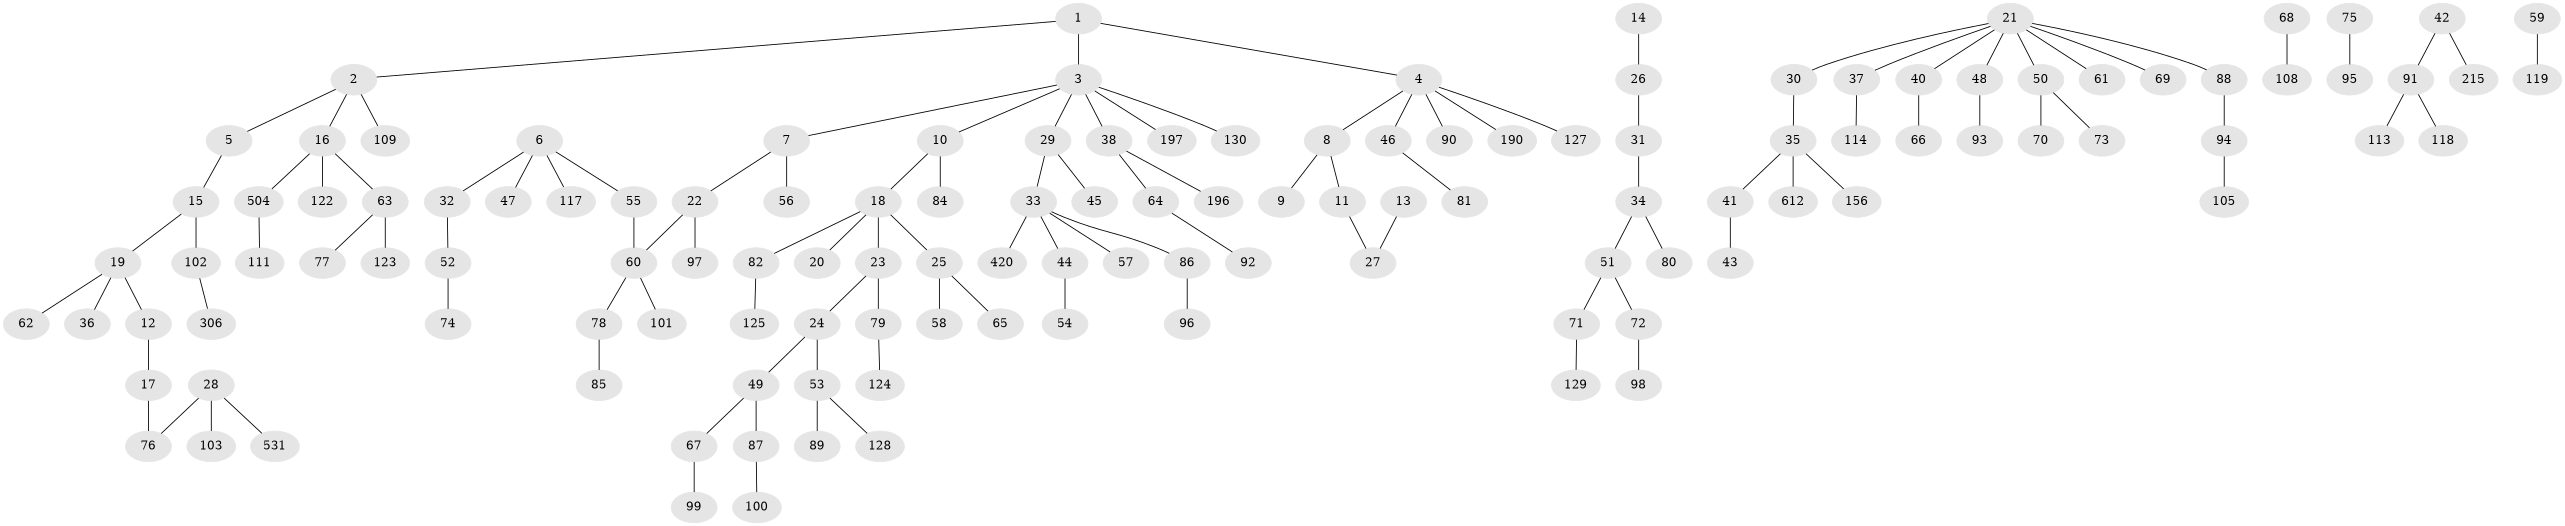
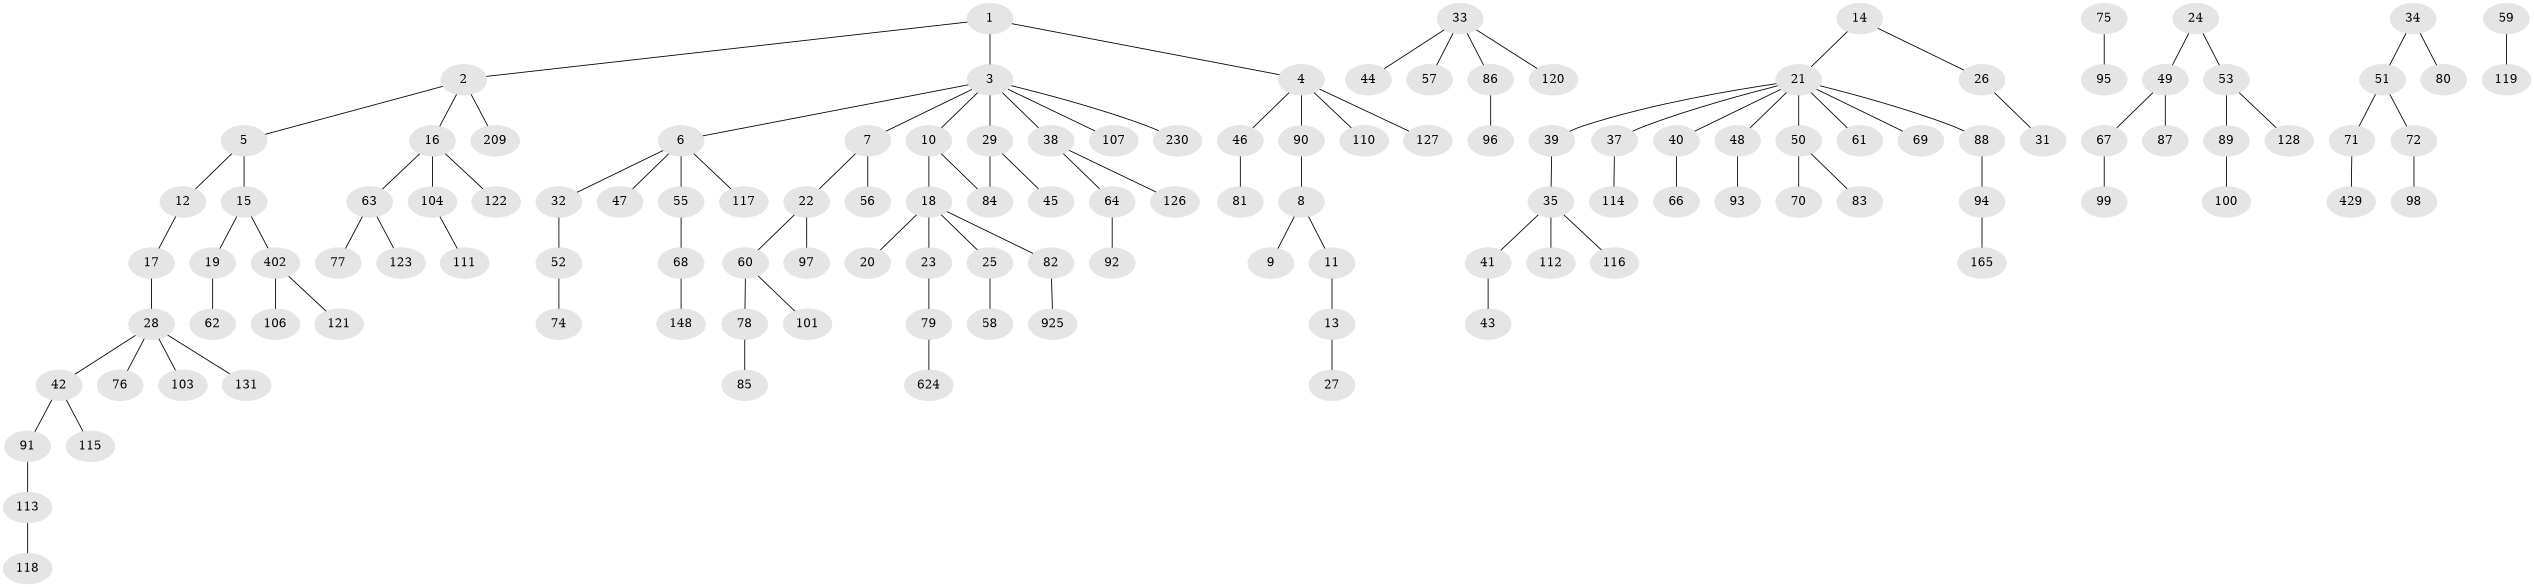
none -> (1829, 49)
(1794, 80) -> (1552, 141)
(2287, 80) -> (681, 324)
(2474, 80) -> (90, 446)
none -> (836, 110)
(1373, 110) -> (1301, 172)
(2427, 110) -> (28, 538)
(385, 141) -> (495, 141)
(1172, 141) -> (1114, 141)
(1236, 141) -> (1178, 141)
(1512, 141) -> (1364, 141)
(2102, 141) -> (1860, 202)
(1041, 171) -> (990, 172)
(1639, 172) -> none
(259, 202) -> (432, 202)
(1219, 202) -> (1175, 202)
(1793, 202) -> (1551, 263)
(1857, 202) -> (1615, 263)
(2224, 202) -> (1982, 263)
(634, 233) -> (681, 233)
(1358, 233) -> (1332, 294)
(196, 263) -> (275, 263)
(1002, 263) -> (1553, 80)
(133, 294) -> (214, 171)
(848, 294) -> none
(87, 324) -> none
(211, 324) -> (275, 324)
none -> (339, 324)
(754, 324) -> (1053, 324)
(1001, 324) -> none
(1065, 324) -> none
none -> (105, 355)
(880, 385) -> (929, 385)
(1576, 385) -> (2351, 202)
(149, 416) -> (152, 294)
(275, 446) -> (247, 385)
(757, 477) -> (2226, 172)
